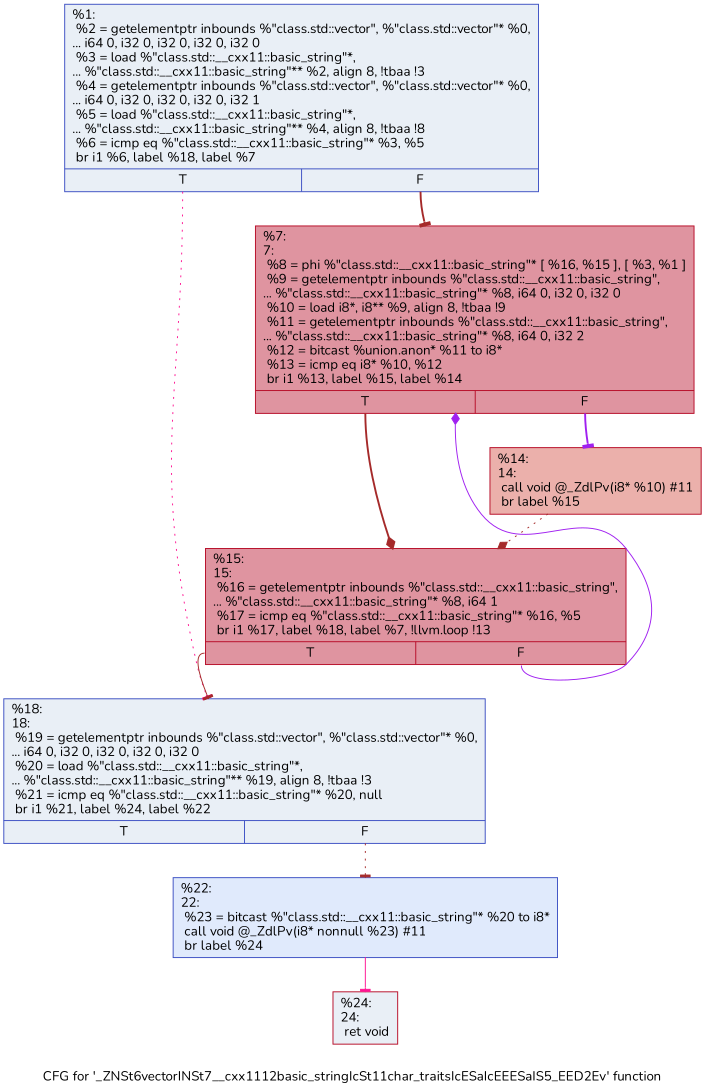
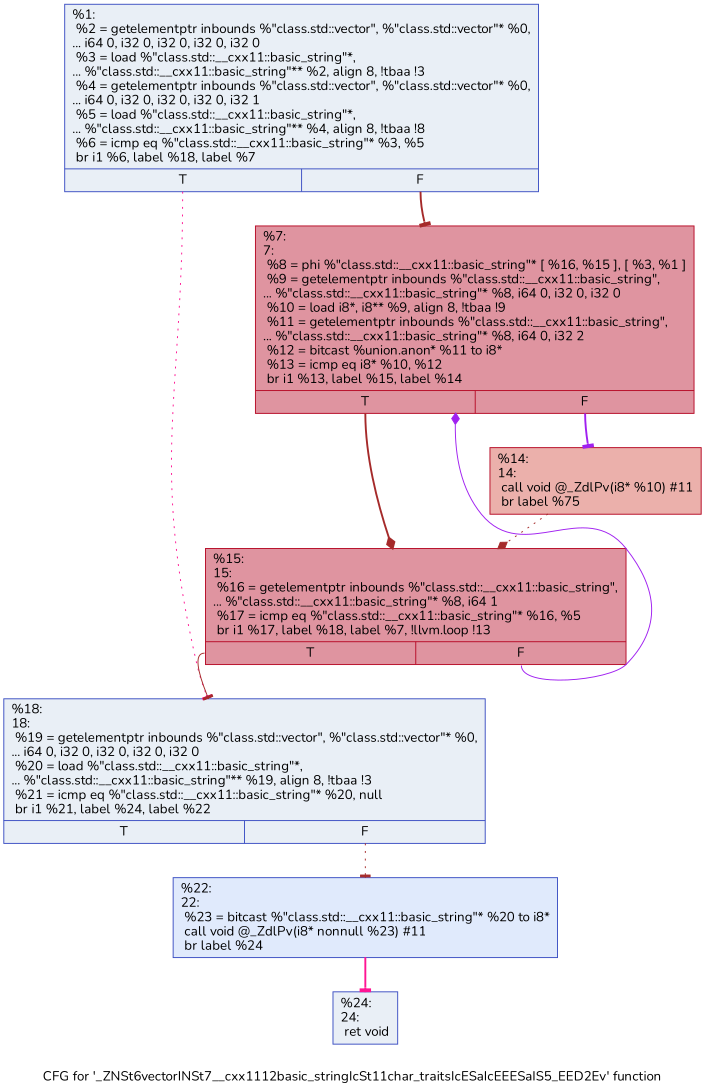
(539, 502) -> (539, 502)
(365, 972) -> (365, 972)
(365, 1018) -> (365, 1018)
